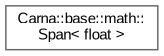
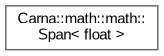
(82, 28) -> (82, 28)
